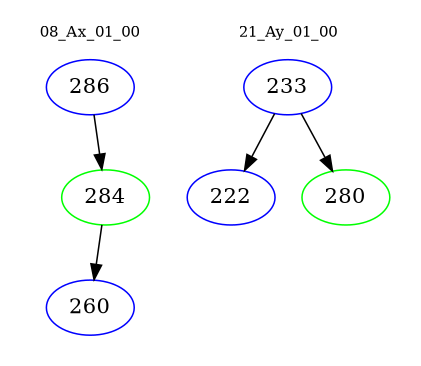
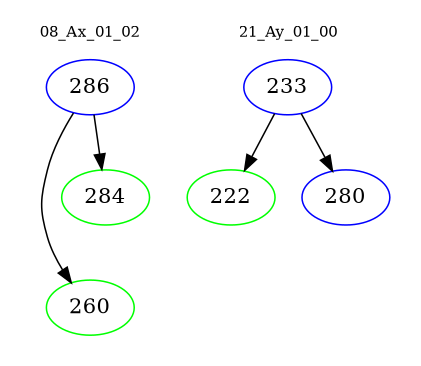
(90, 33) -> (90, 33)
(231, 197) -> (231, 197)
(346, 197) -> (346, 197)
(99, 245) -> (43, 190)
(90, 308) -> (90, 308)
